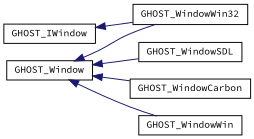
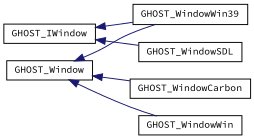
(190, 14) -> (190, 14)
(121, 61) -> (124, 43)
